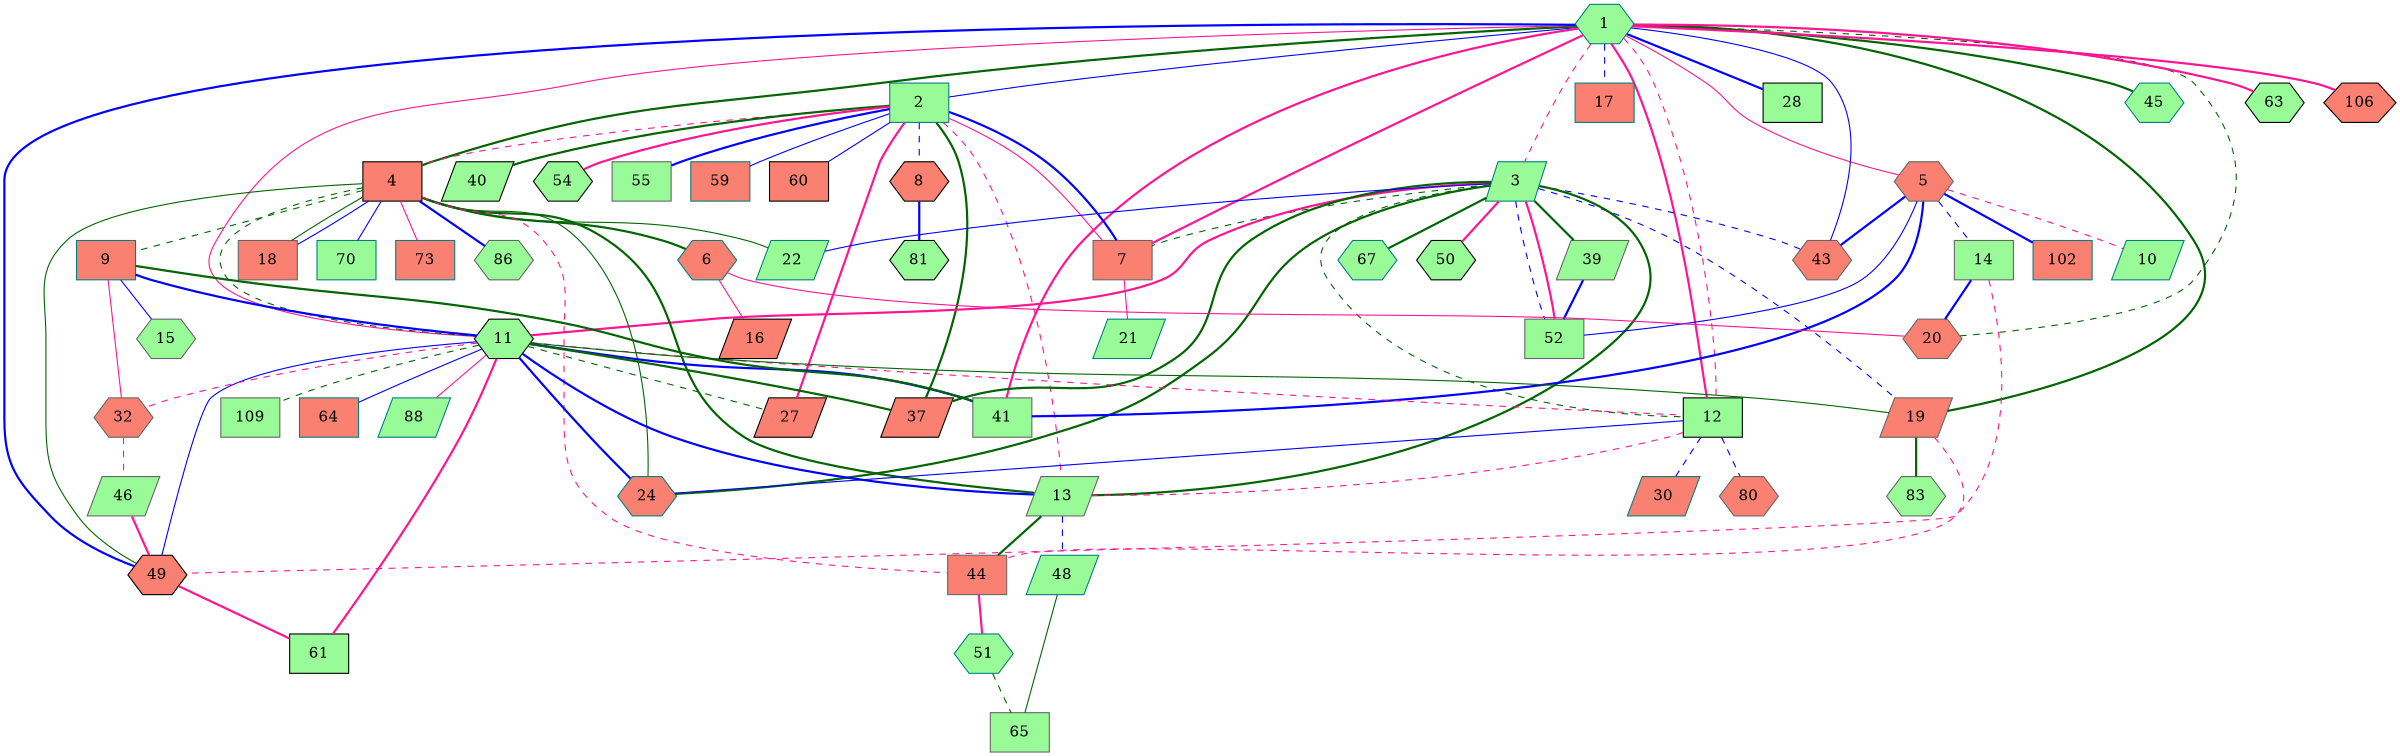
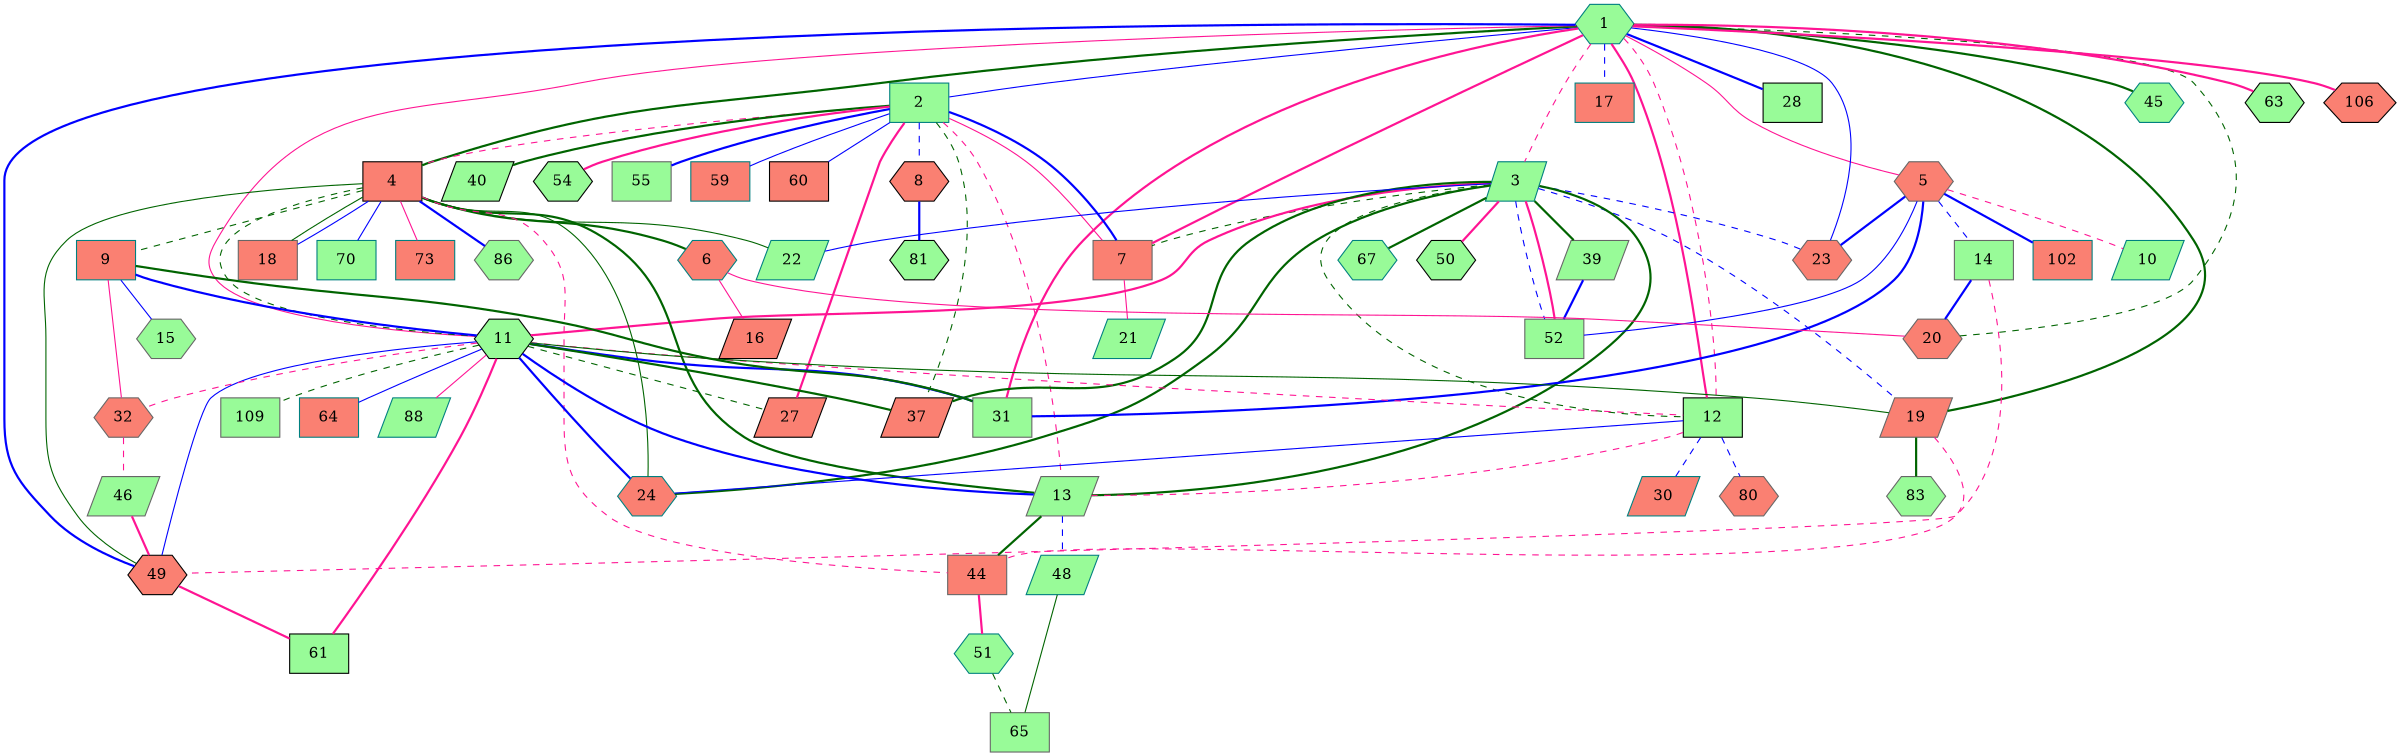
(965, 260) -> (965, 260)
(1822, 260) -> (1822, 260)
(1002, 418) -> (1002, 418)
